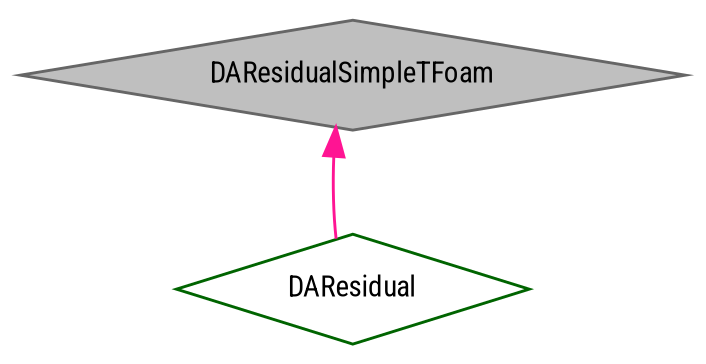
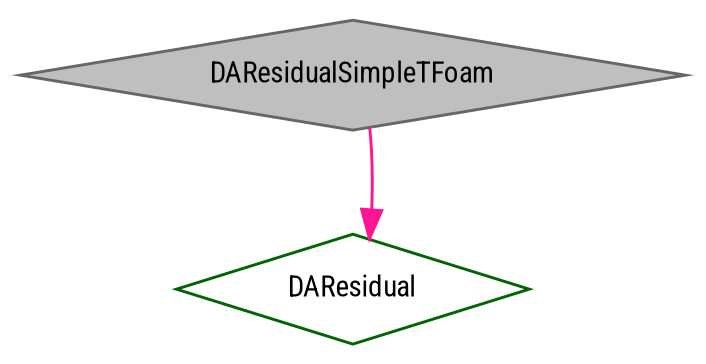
(333, 198) -> (372, 168)
